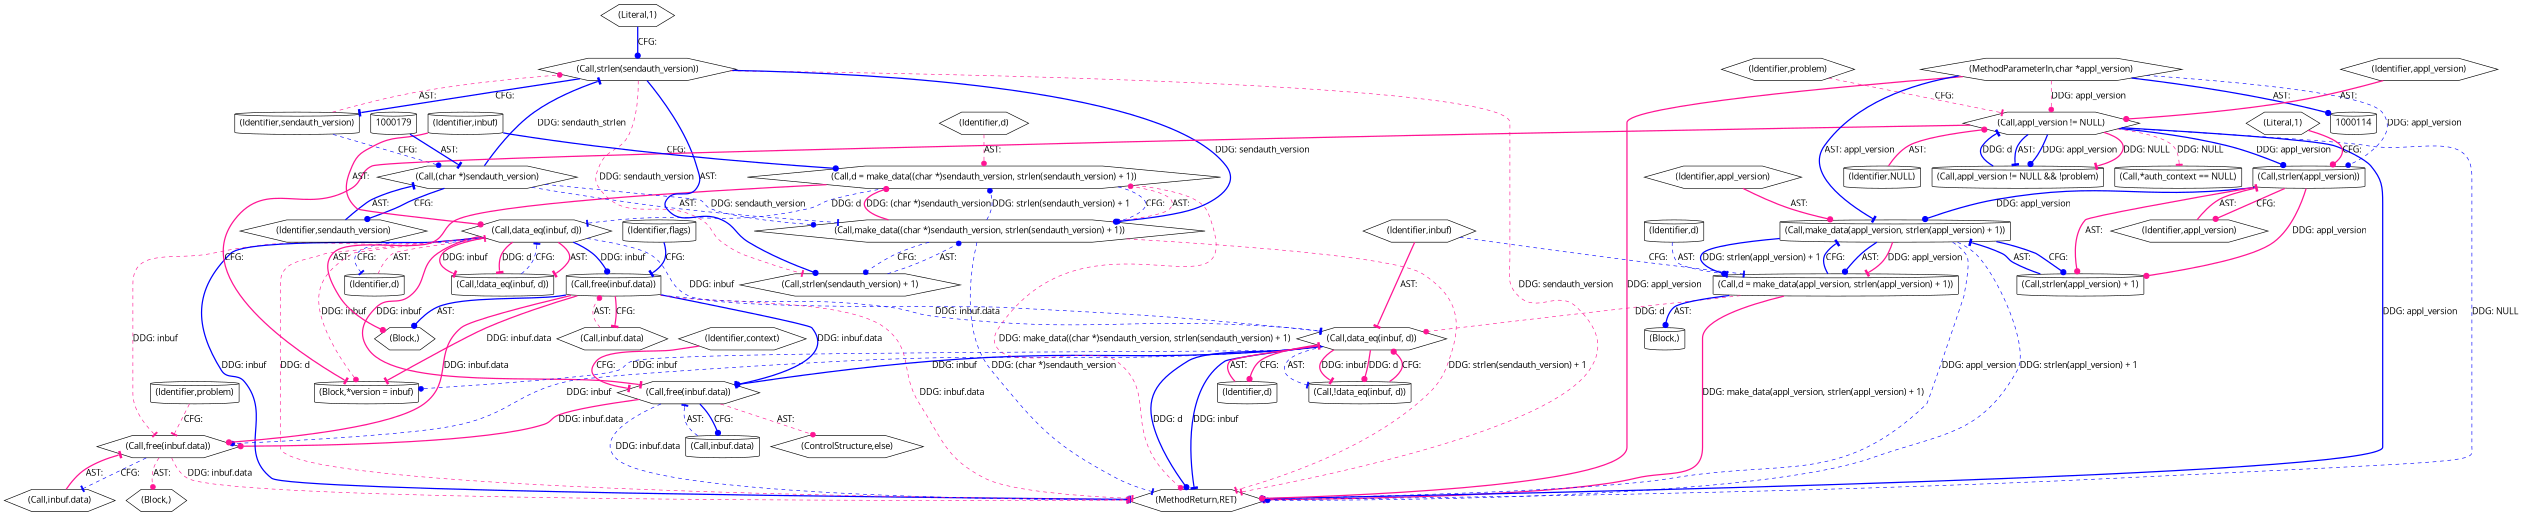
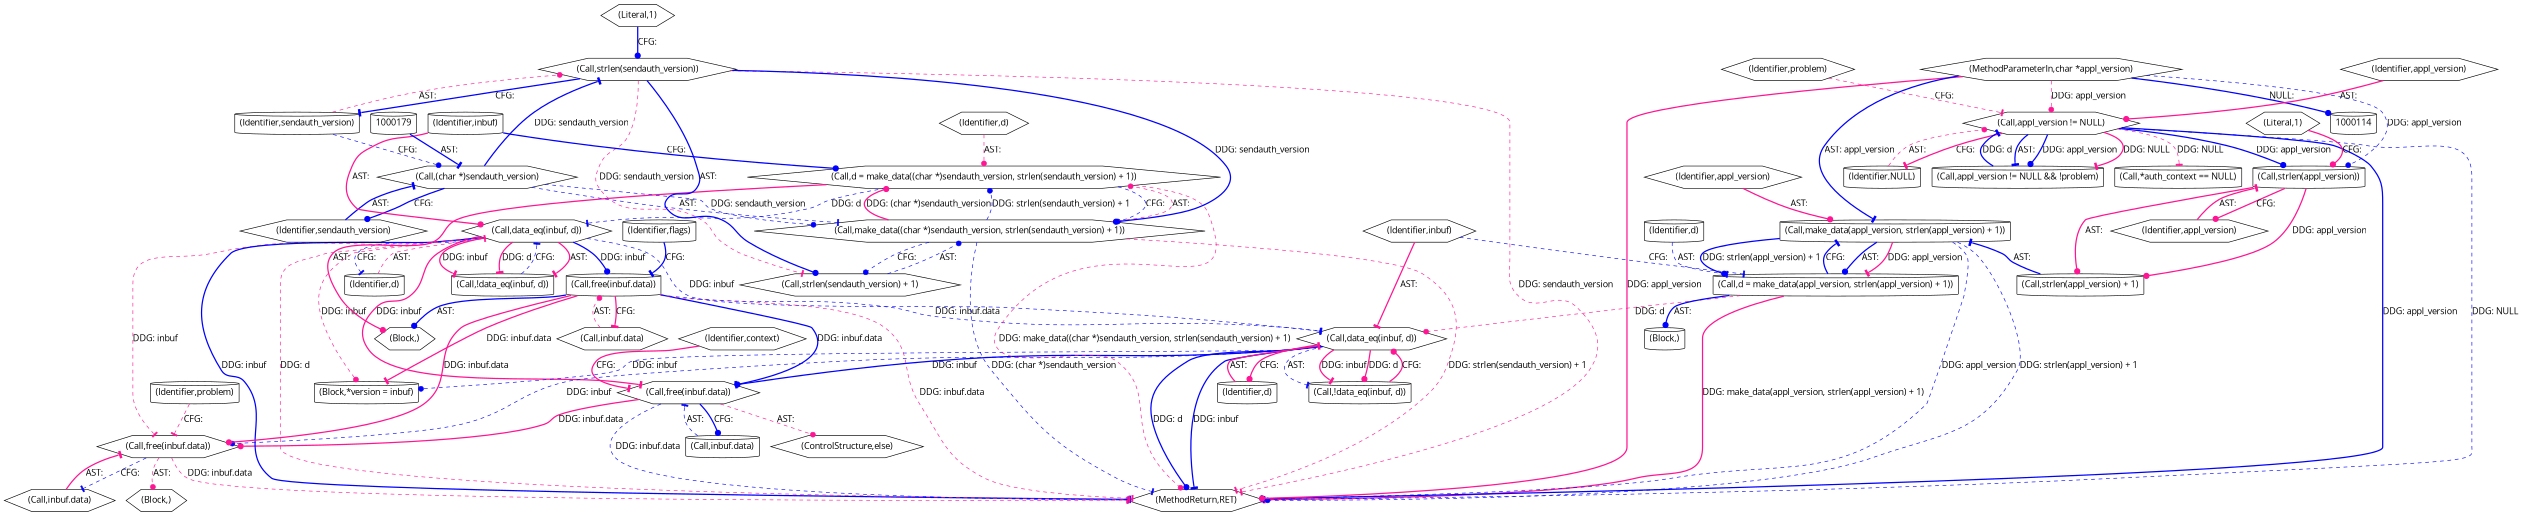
(2283, 96) -> (2283, 96)
(582, 123) -> (582, 123)
(1931, 138) -> (1931, 138)
(1034, 144) -> (1954, 146)
(2090, 191) -> none
(2031, 251) -> none
